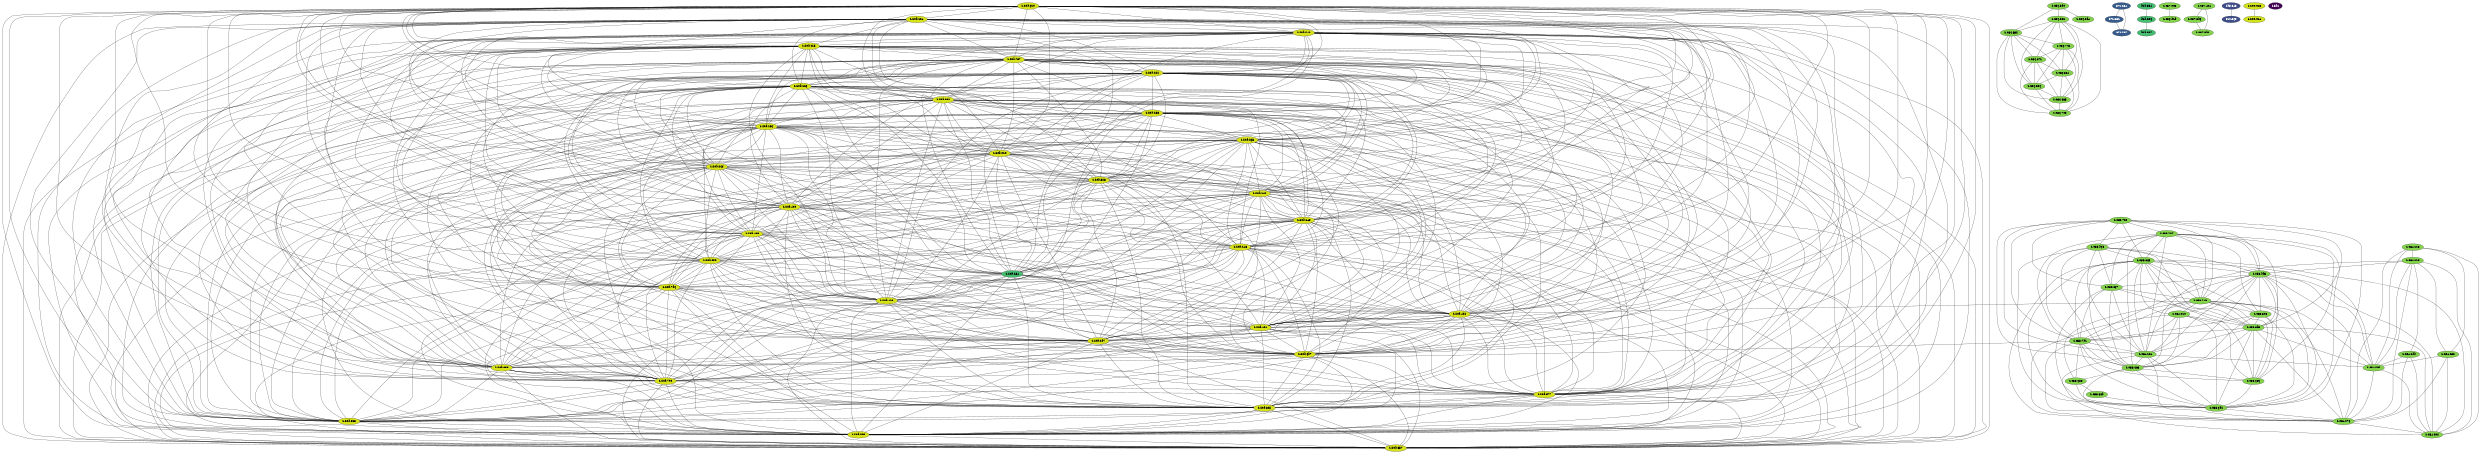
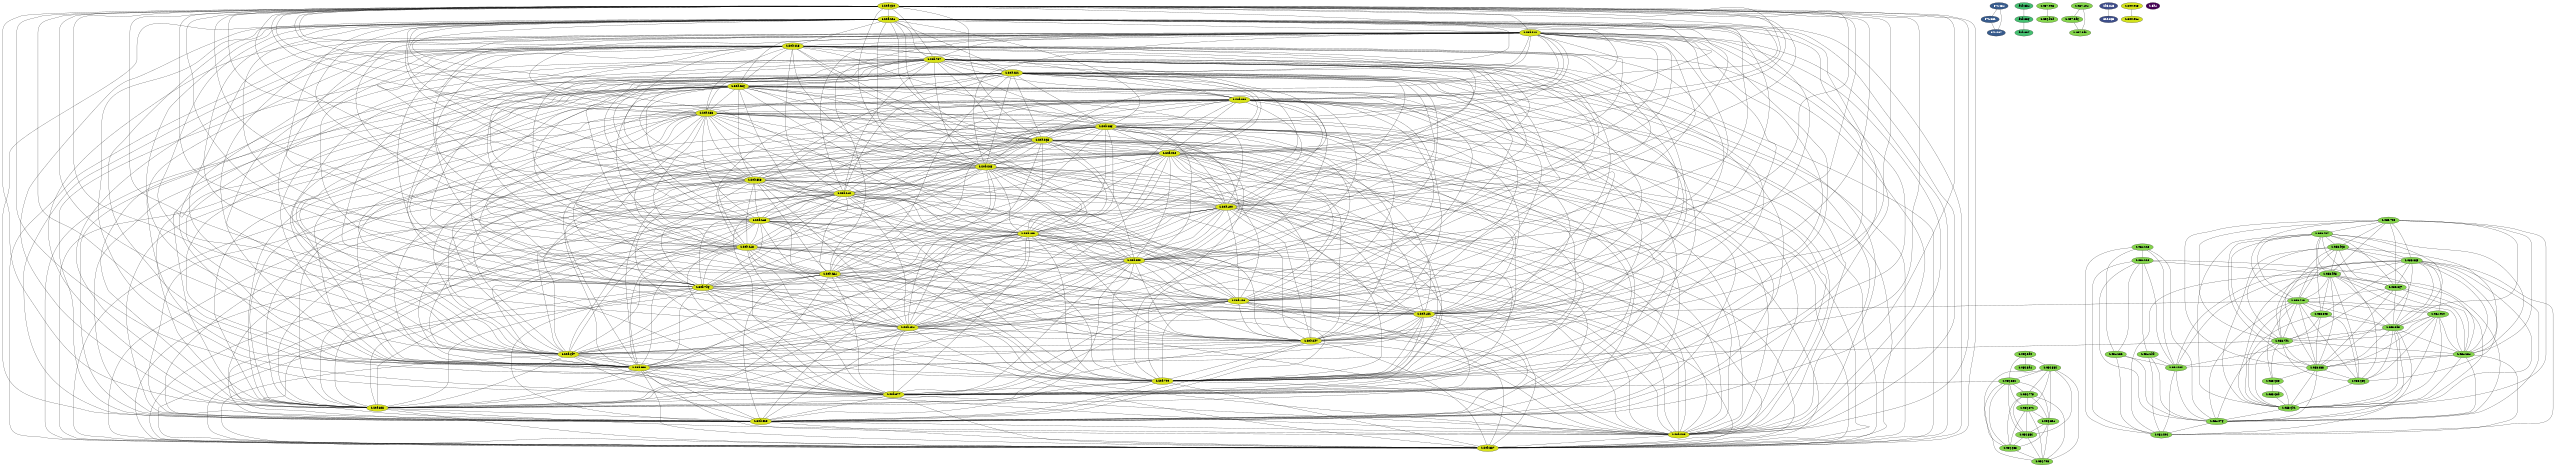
none -> (451, 28)
(1012, 274) -> (830, 274)
(2298, 313) -> (2392, 305)
(1319, 377) -> (1451, 388)
